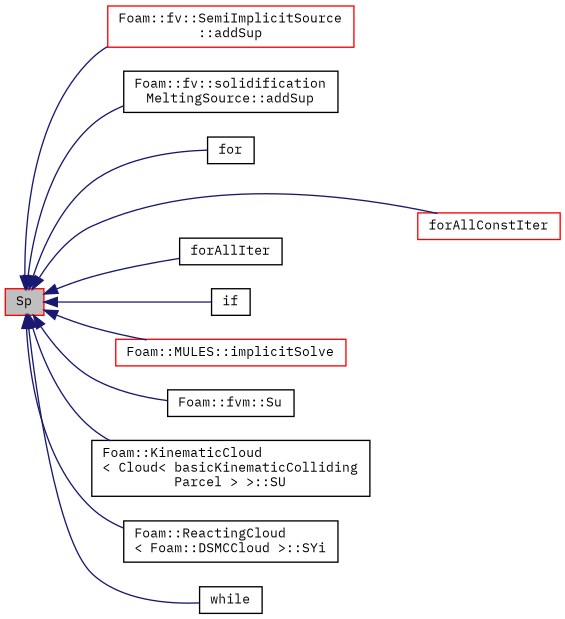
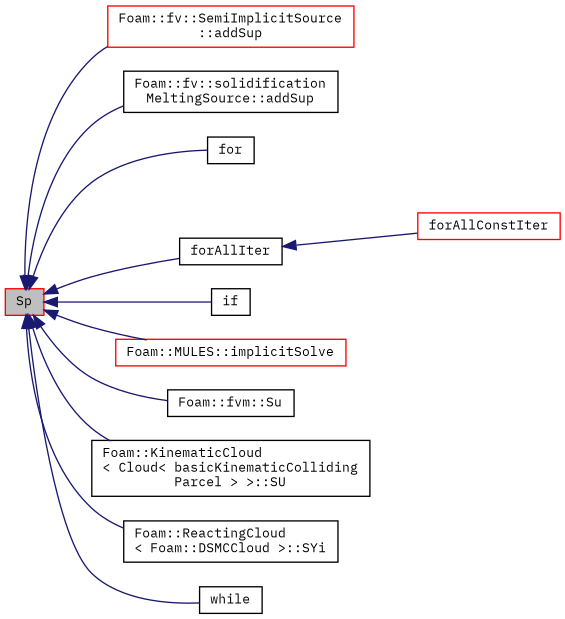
(226, 195) -> (357, 239)
